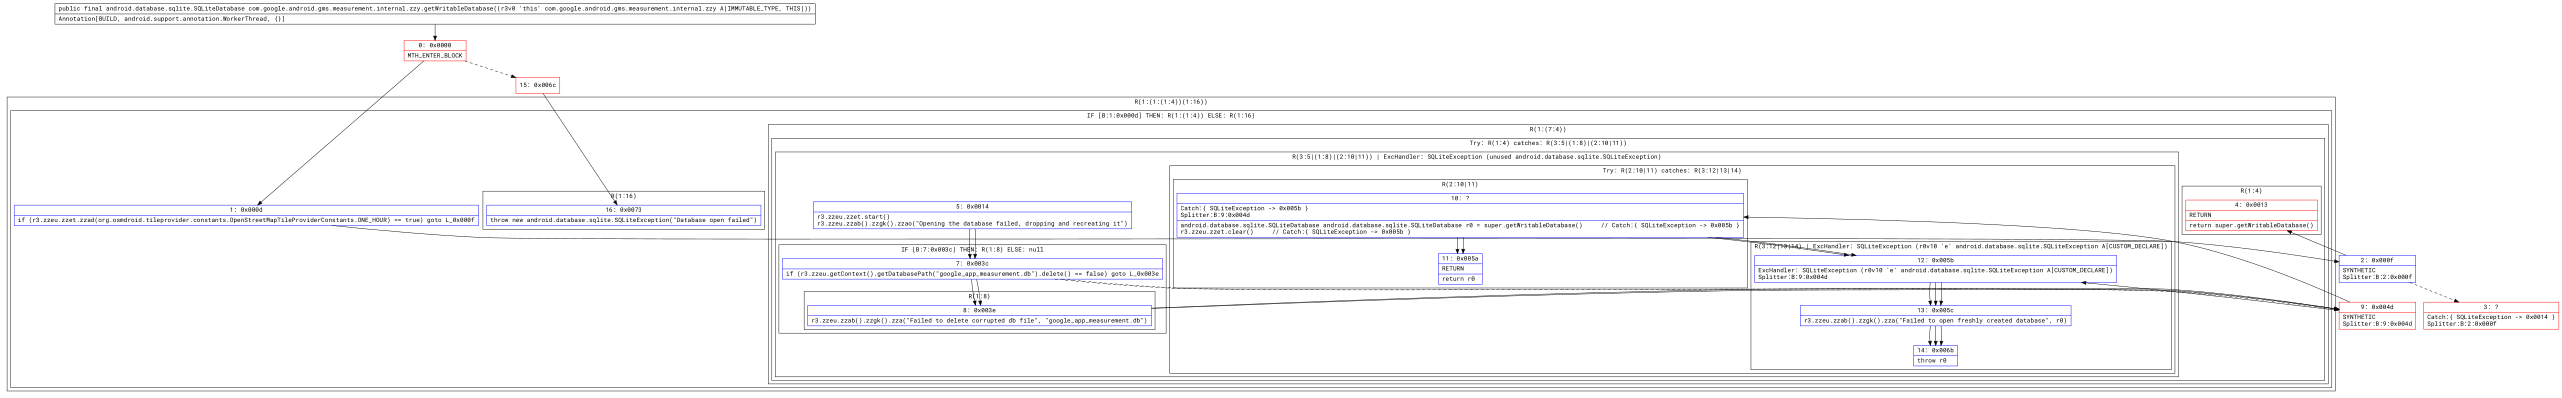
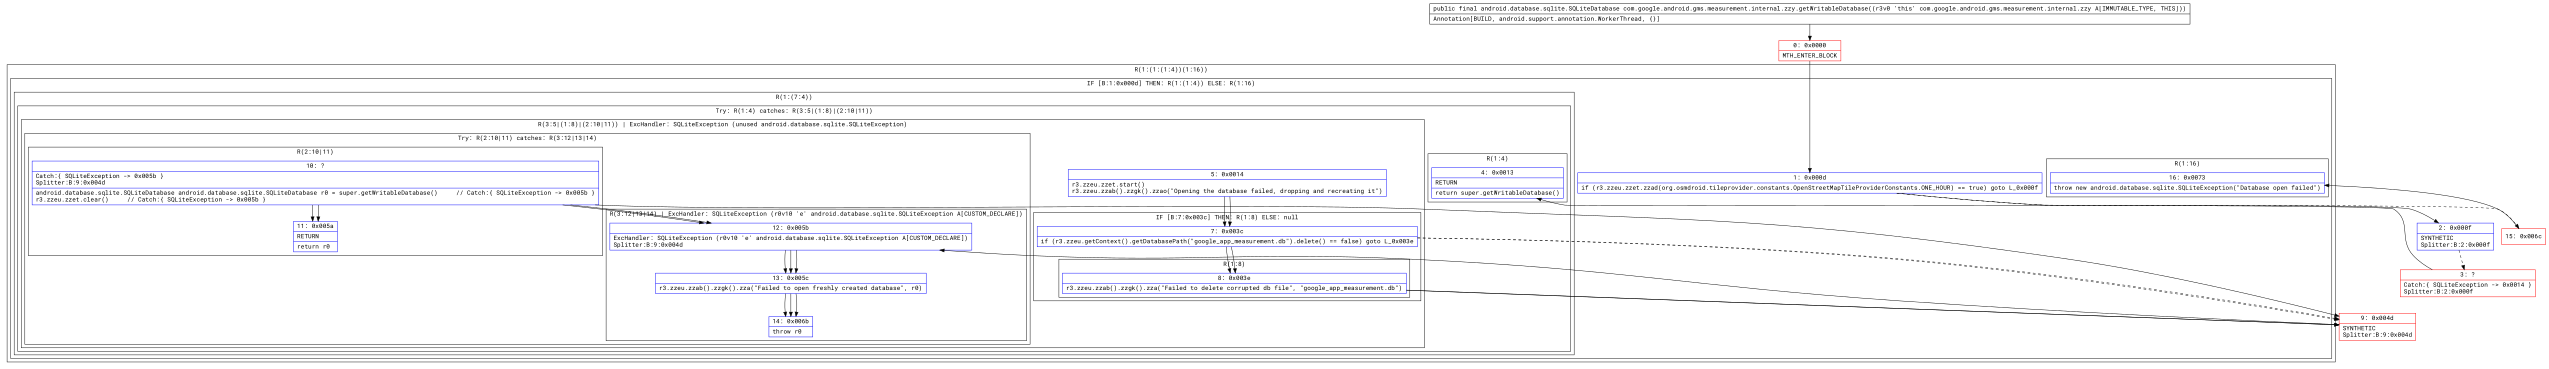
(488, 69) -> (2209, 205)
(2252, 215) -> (1498, 183)
(2055, 228) -> (1469, 211)
(2319, 244) -> (2005, 205)
